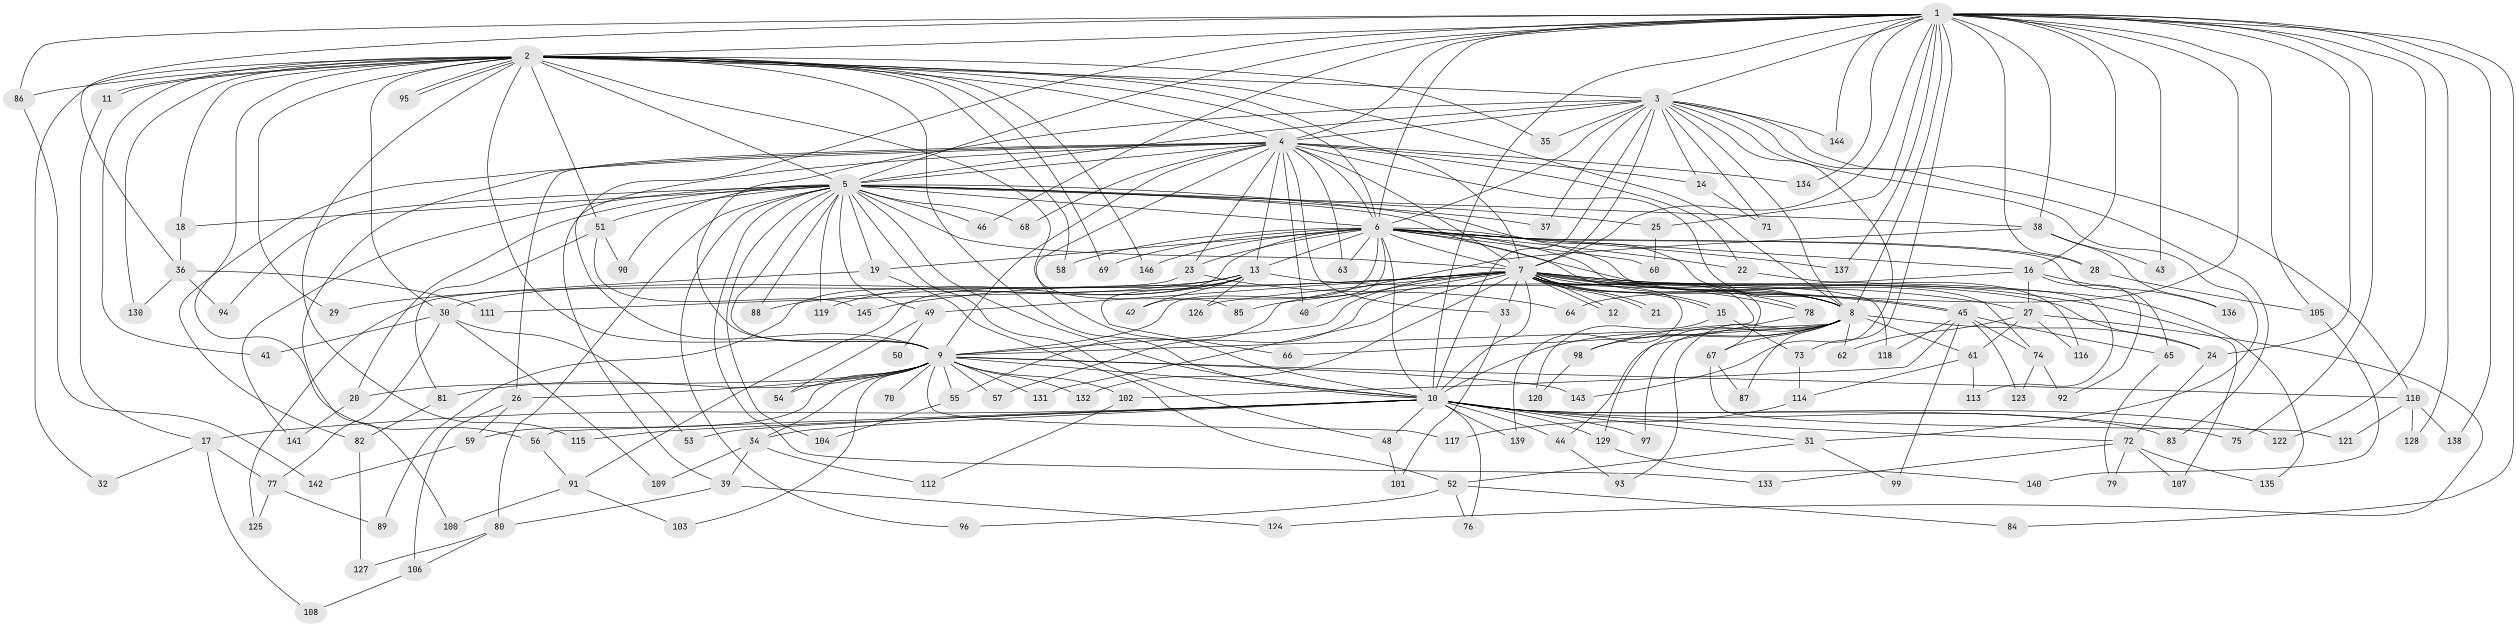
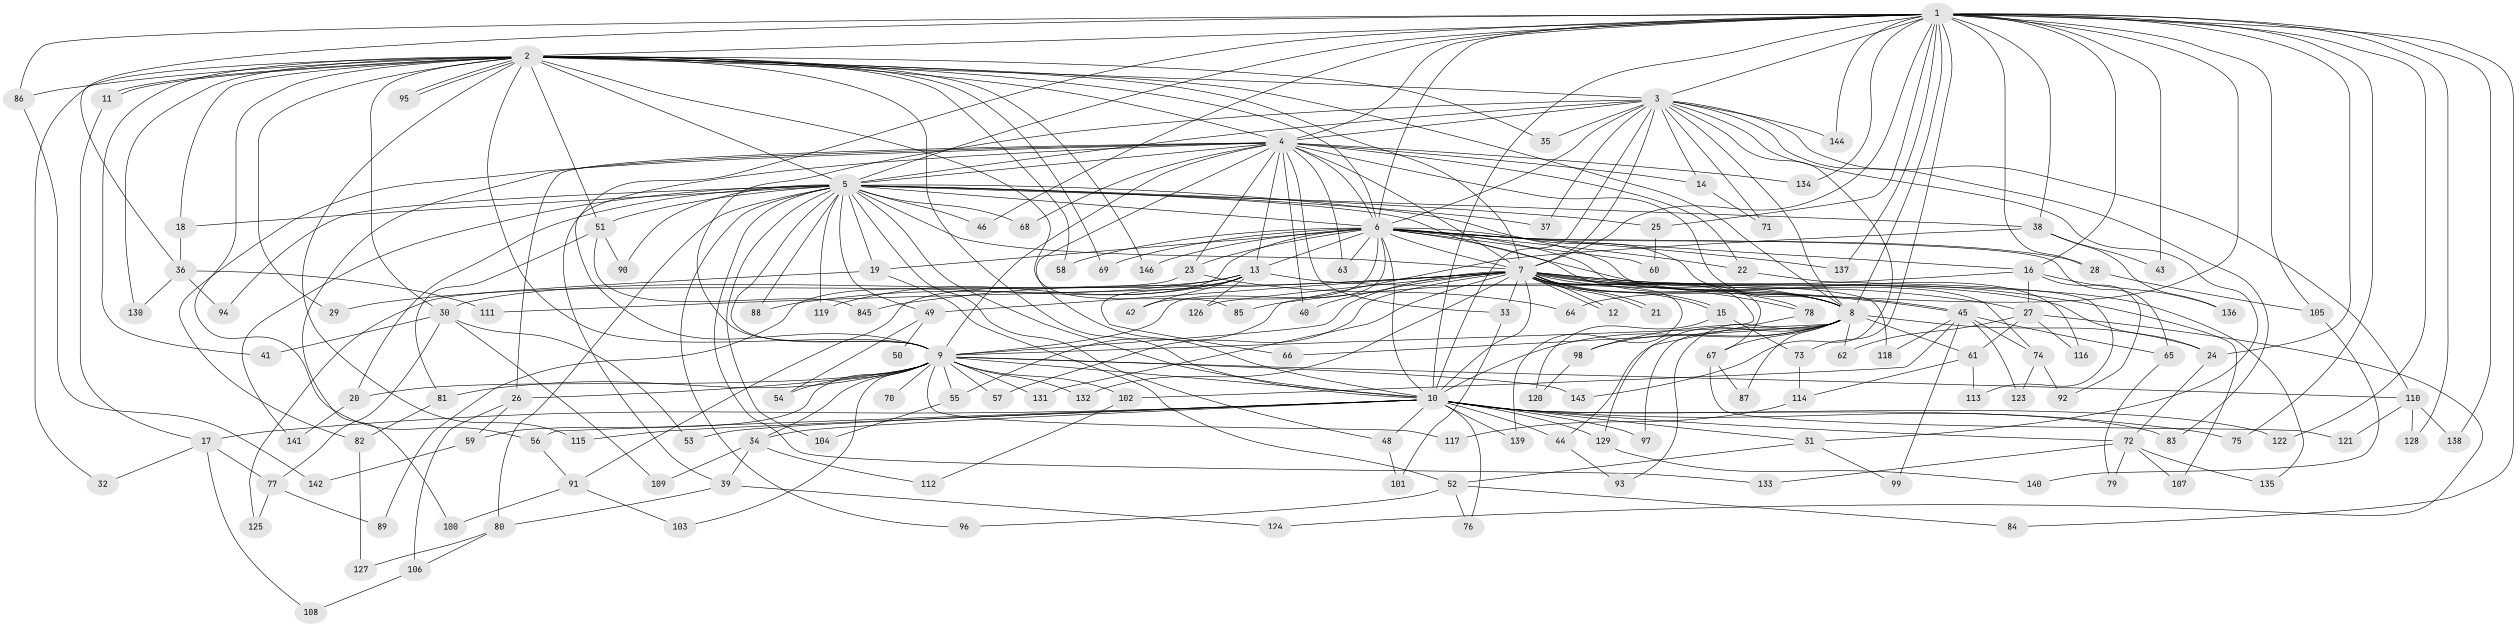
(864, 313) -> (864, 313)
